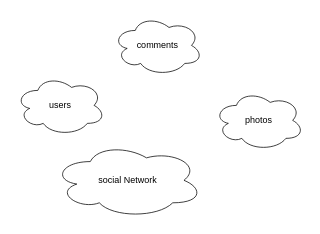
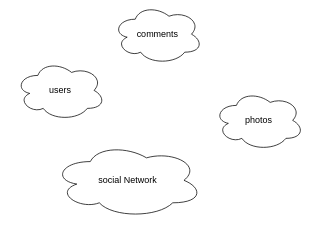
(158, 45) -> (158, 34)
(60, 105) -> (60, 90)
